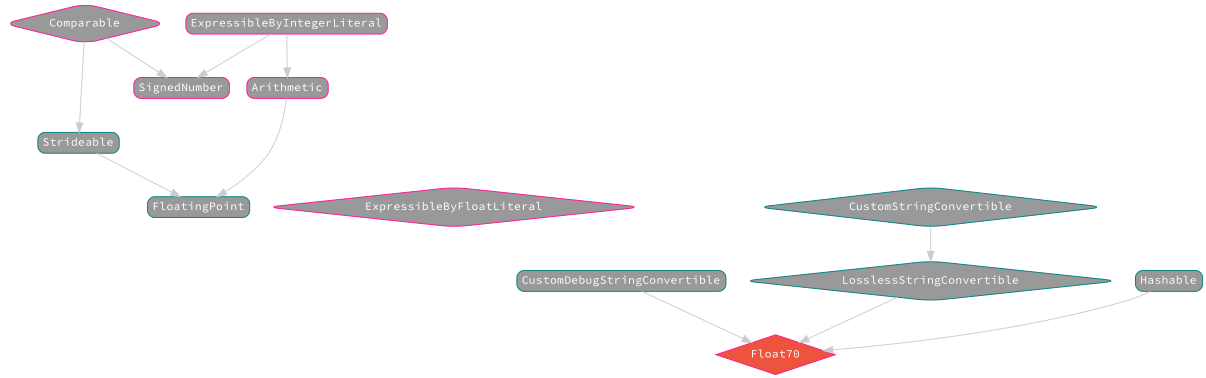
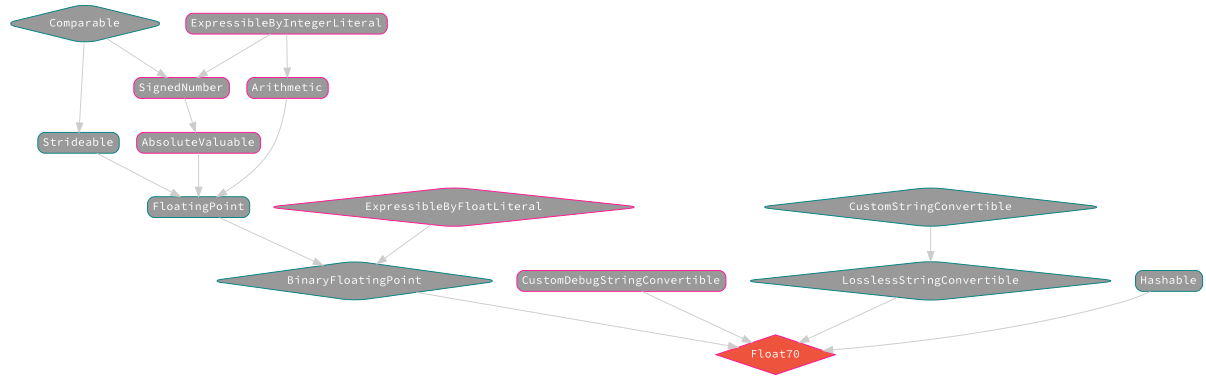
(85, 24) -> (85, 24)
none -> (199, 143)
none -> (355, 281)
(621, 281) -> (621, 281)
